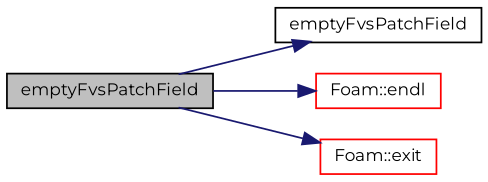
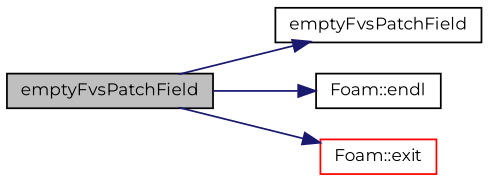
(378, 91) -> (378, 91)
